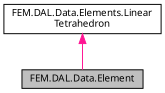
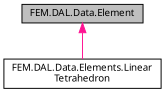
(83, 57) -> (83, 46)
